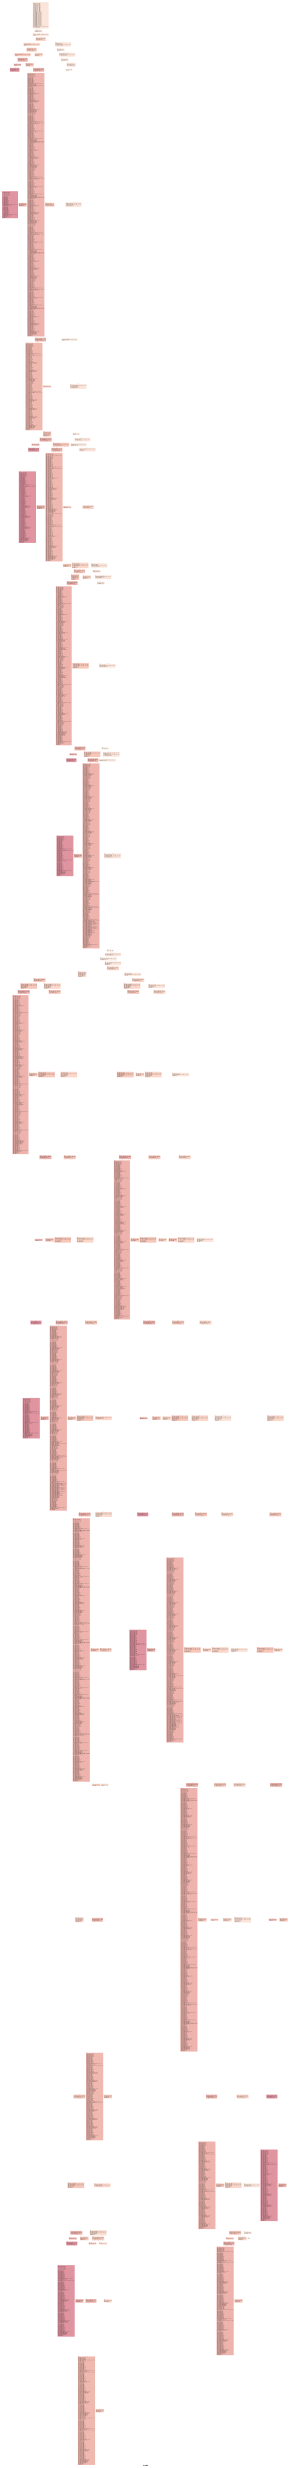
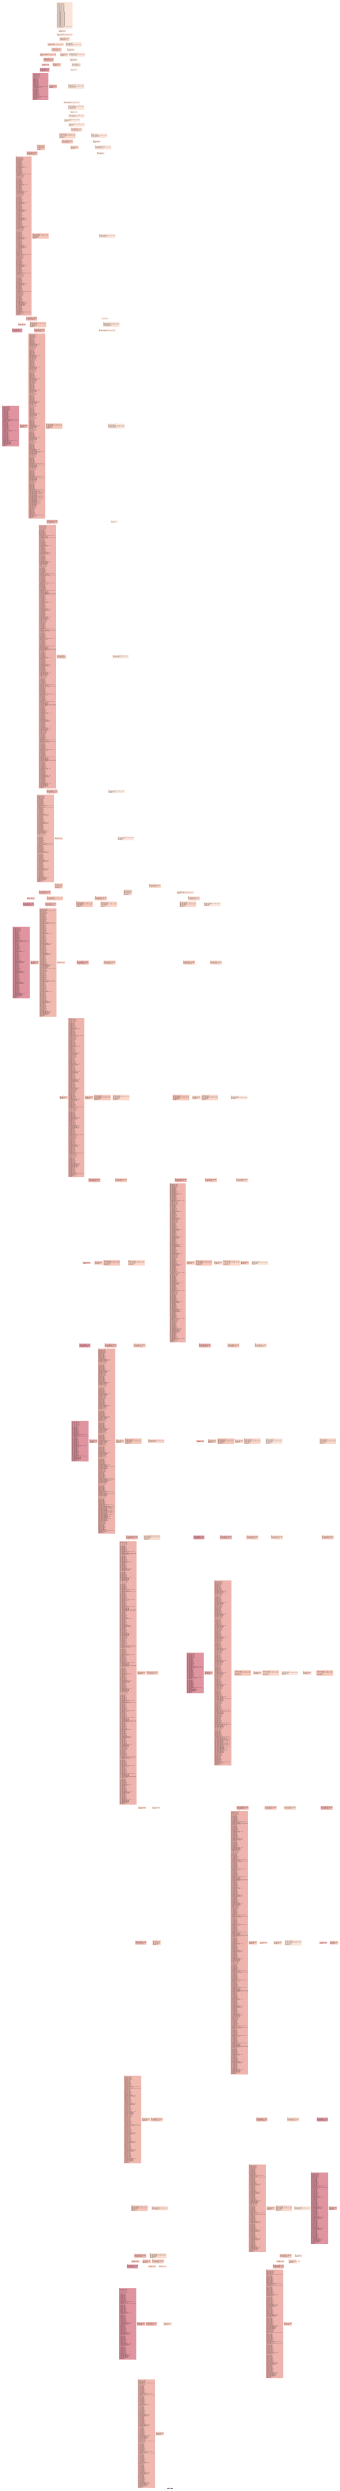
none -> (54, 426)
